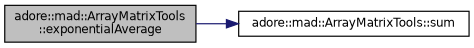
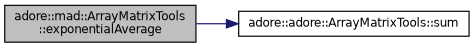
(354, 24) -> (354, 24)
